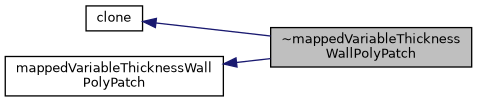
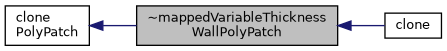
(213, 30) -> (368, 26)
(114, 76) -> (47, 26)
